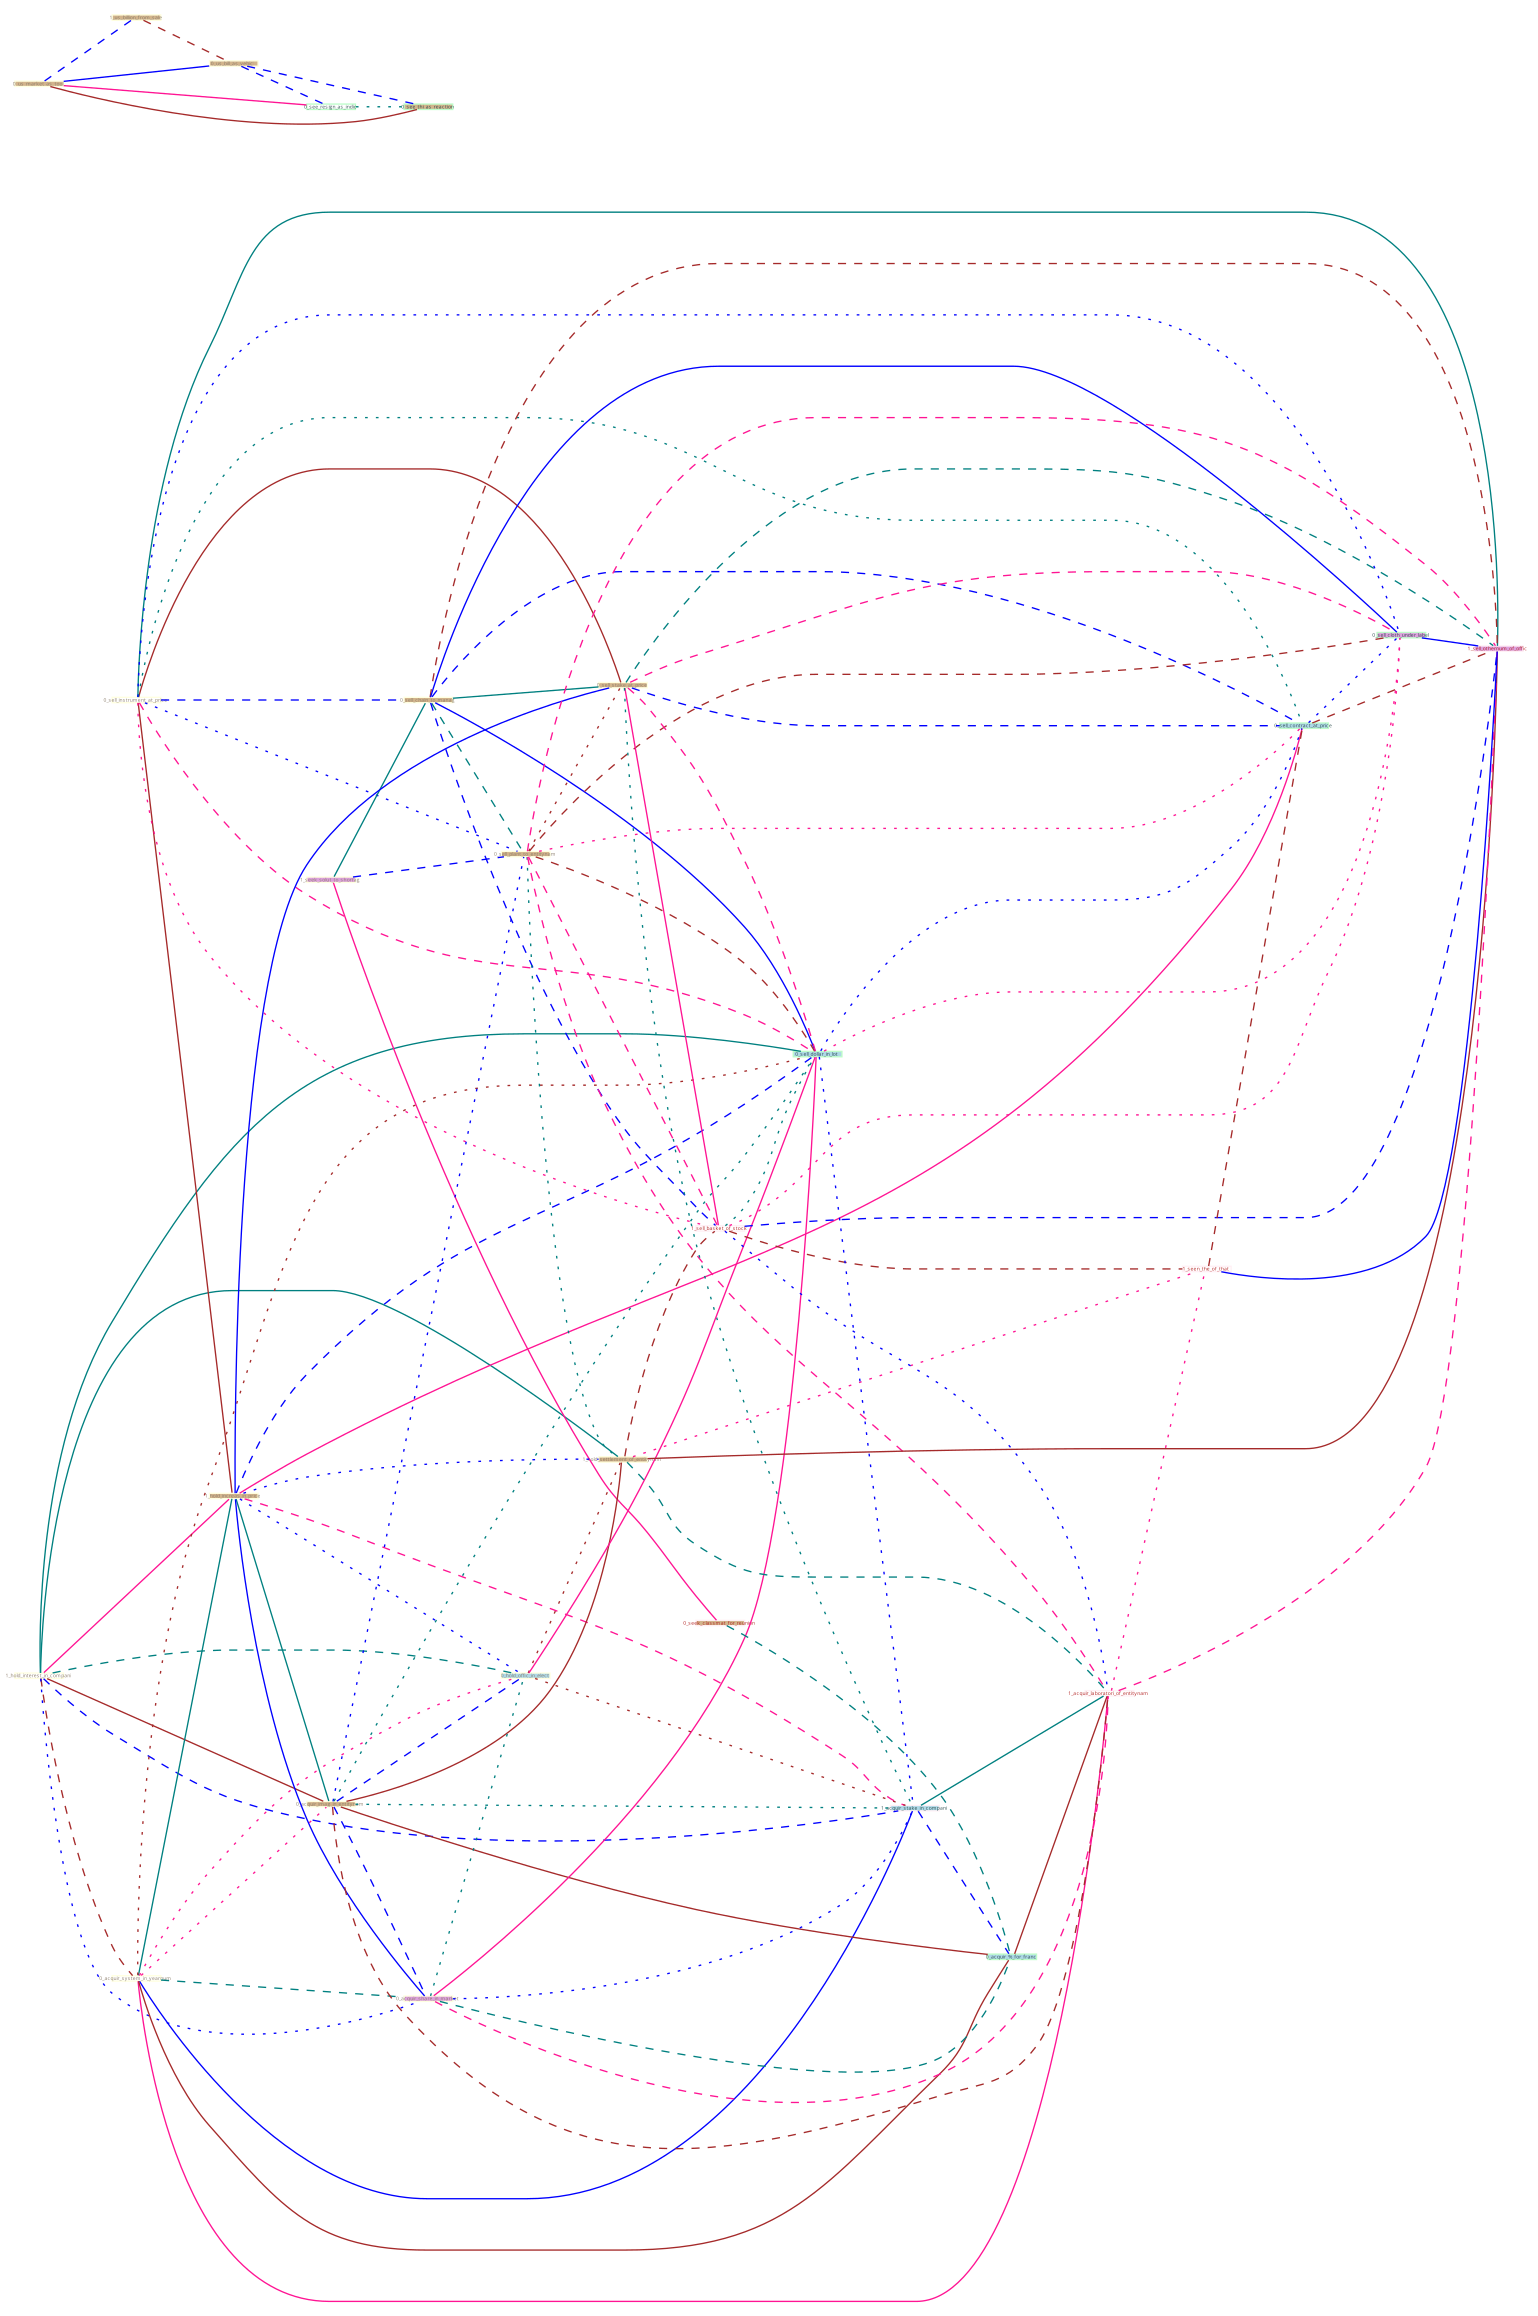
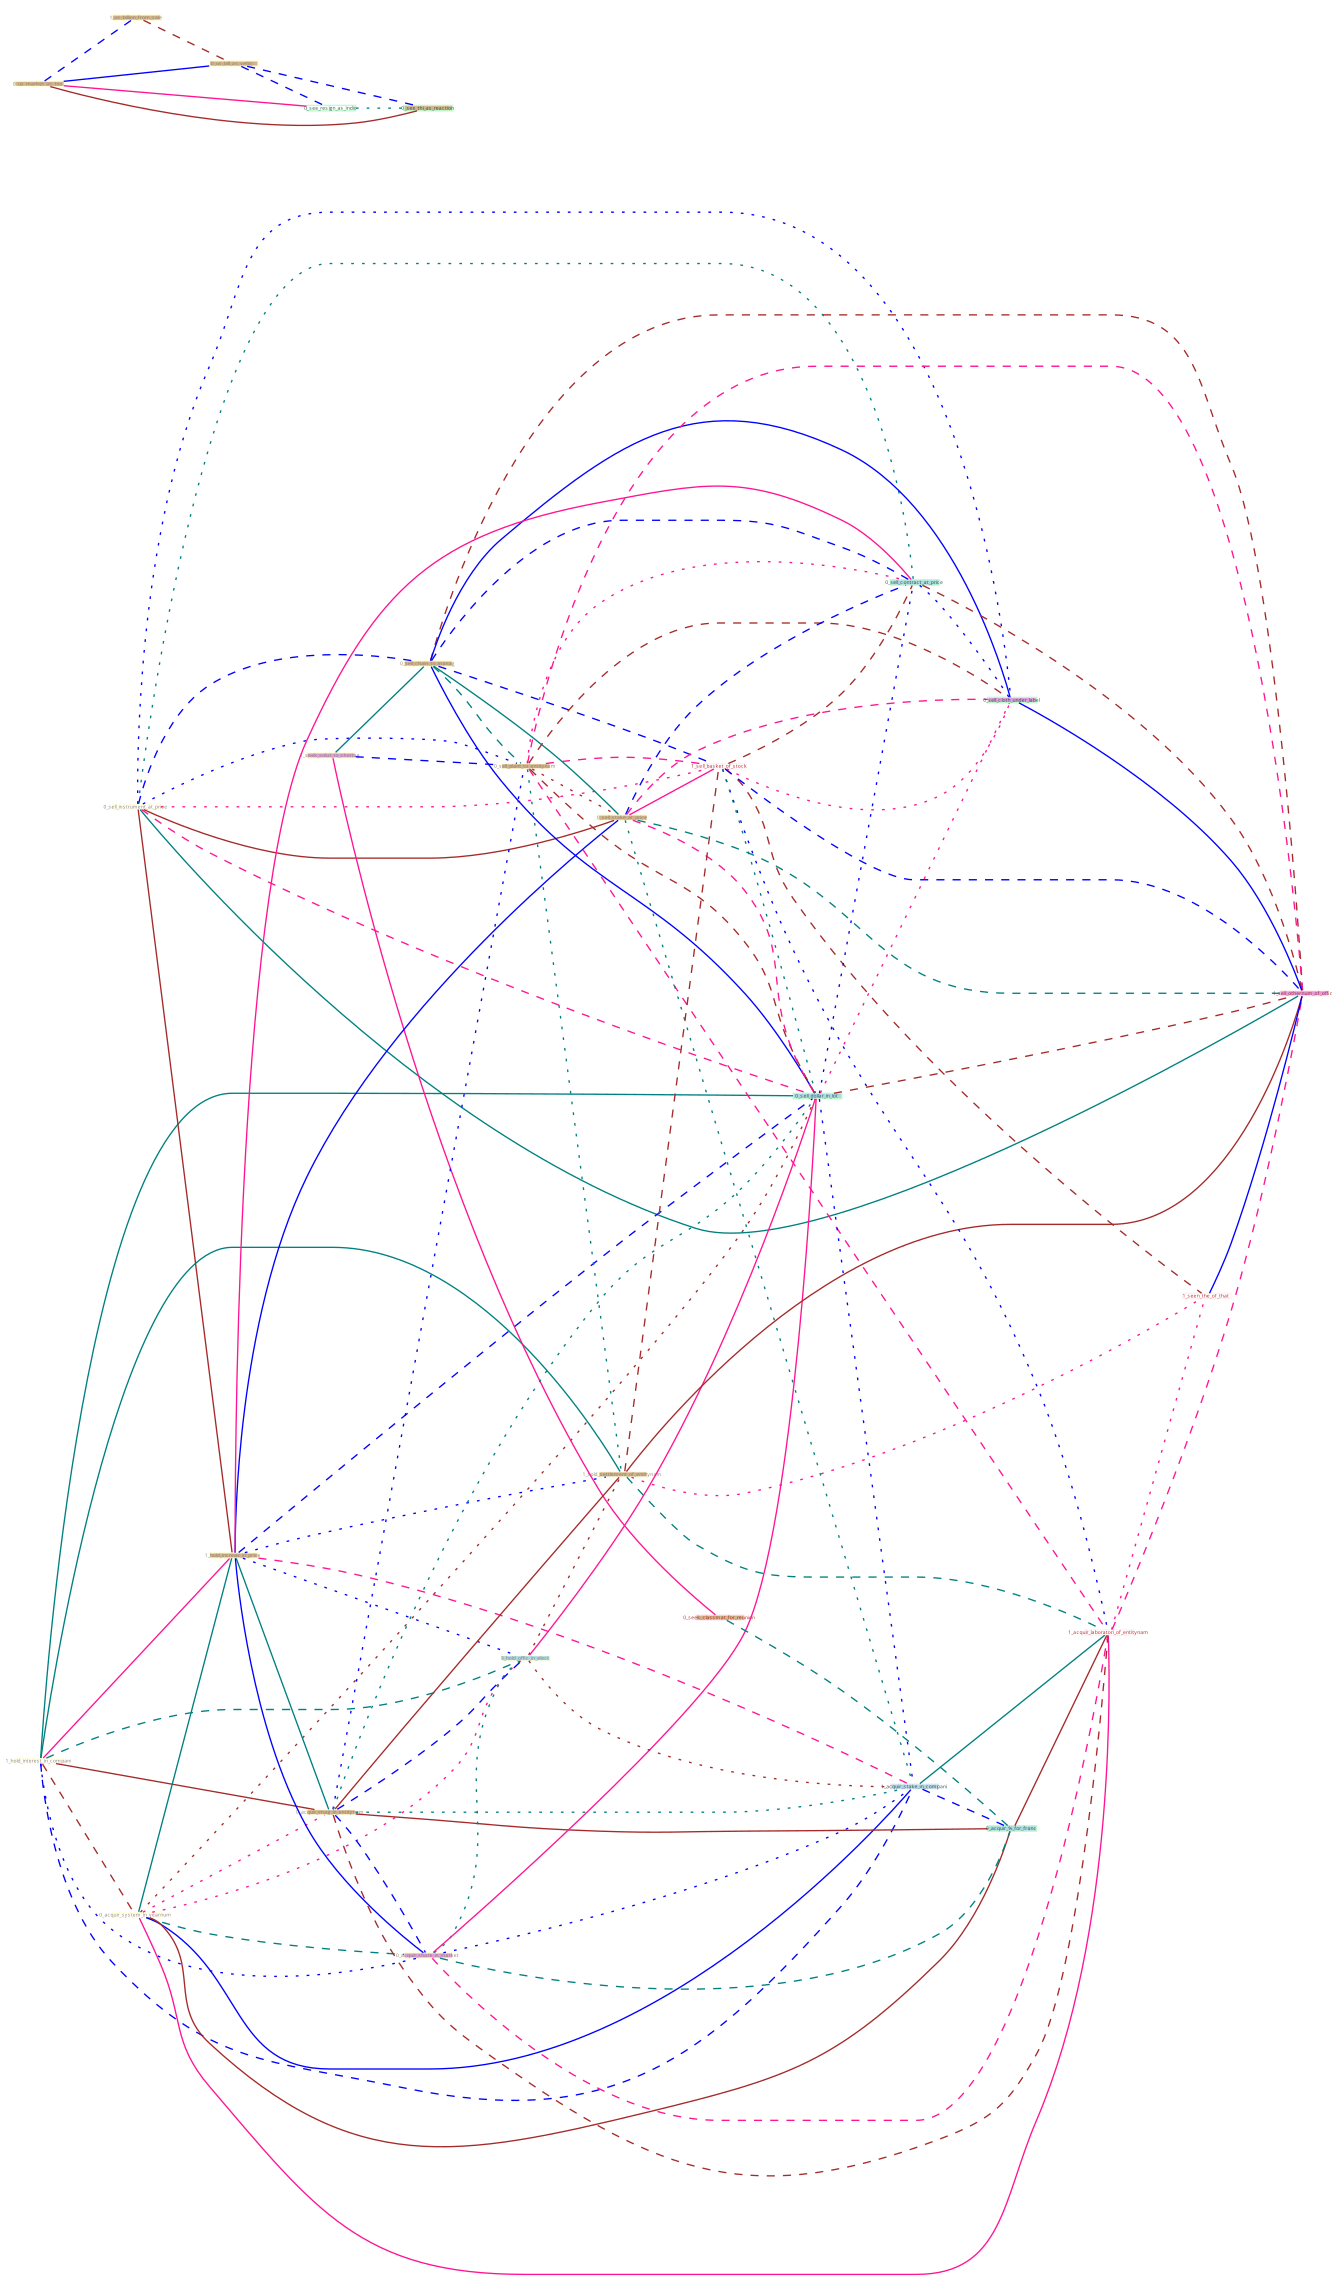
(1255, 997) -> (840, 695)
none -> (1064, 1048)
